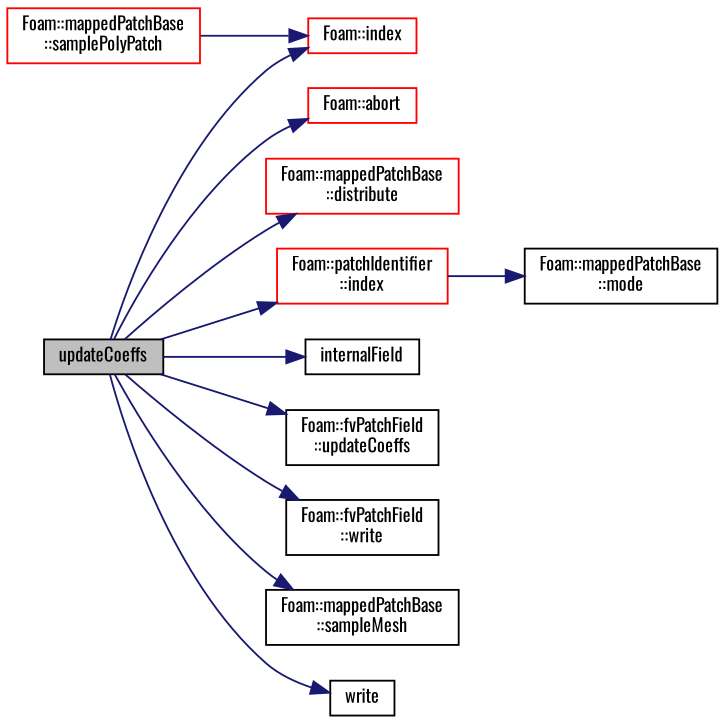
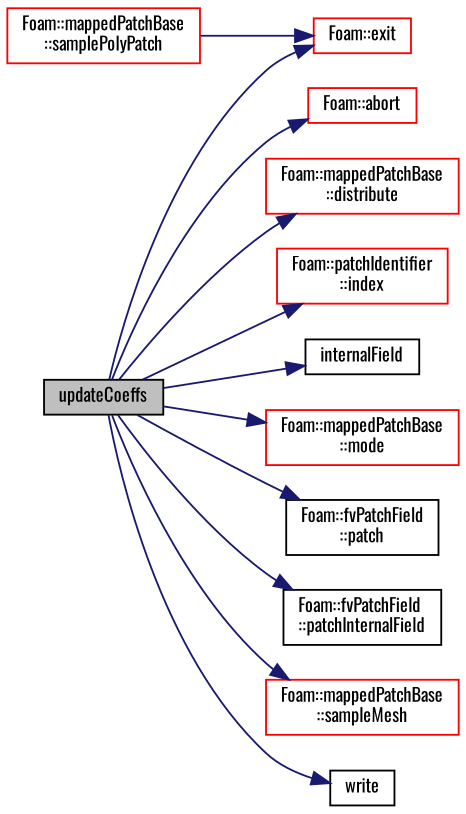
(362, 36) -> (362, 36)
(477, 276) -> (205, 413)
(621, 276) -> (362, 438)
(362, 438) -> (362, 527)
(362, 527) -> (362, 617)
(362, 617) -> (362, 707)
